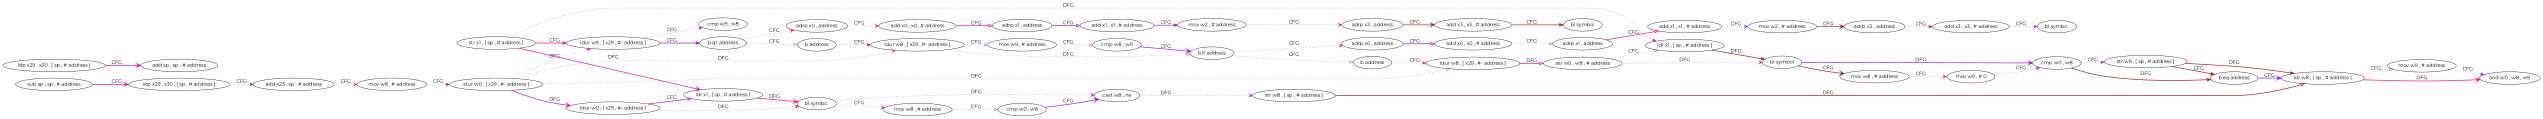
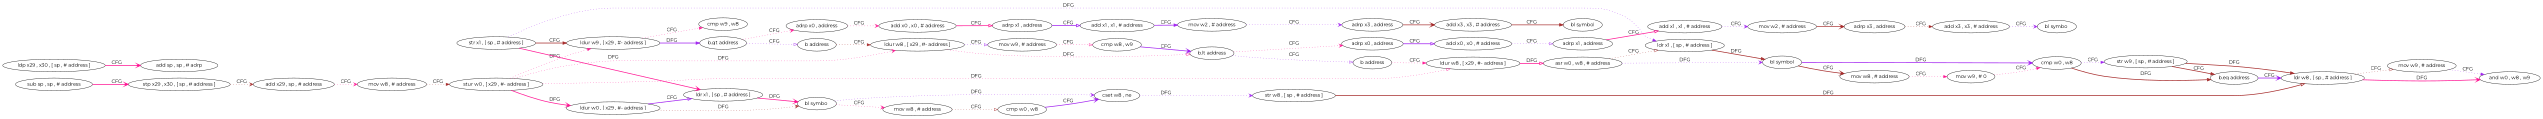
(672, 40) -> (672, 40)
(549, 43) -> (549, 43)
(179, 65) -> (179, 65)
(294, 84) -> (294, 84)
